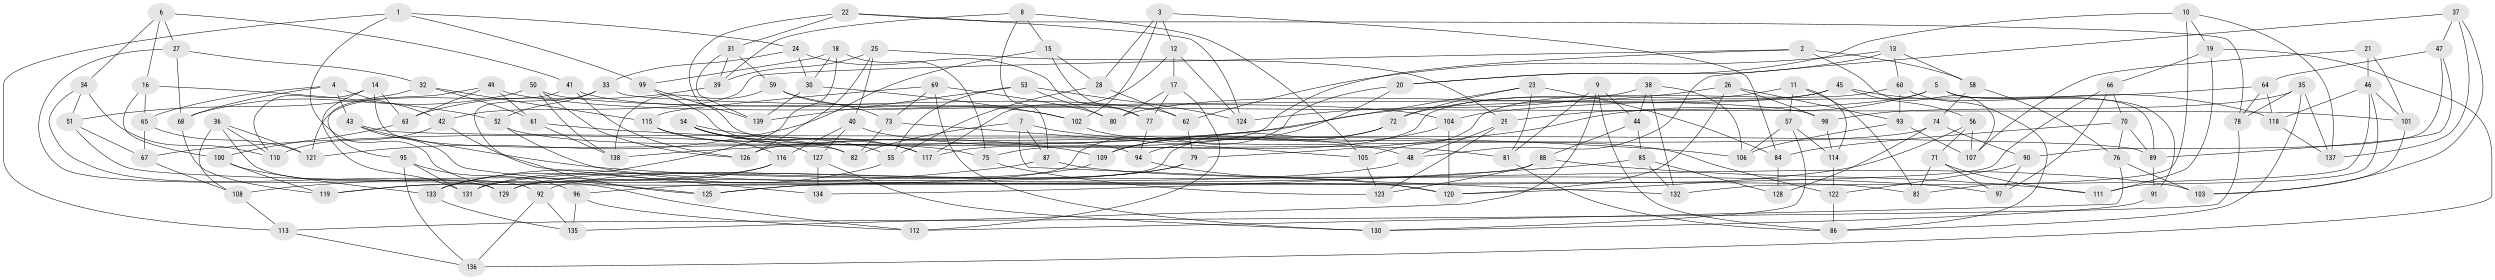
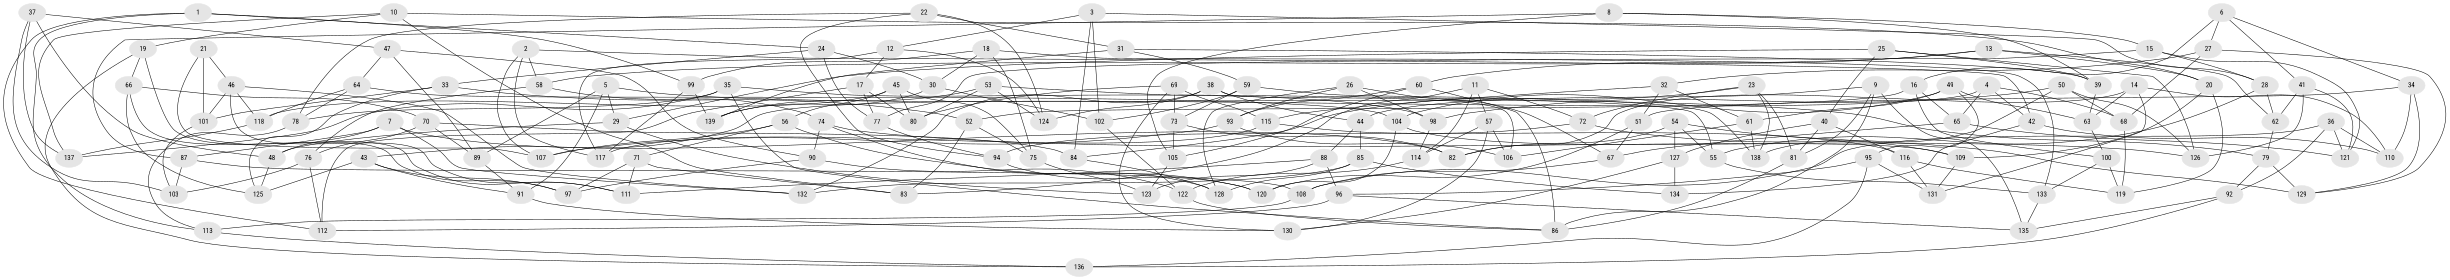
(1565, 137) -> (450, 183)
(1567, 187) -> (1212, 113)
